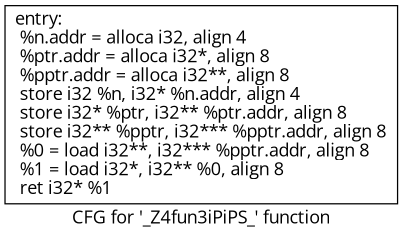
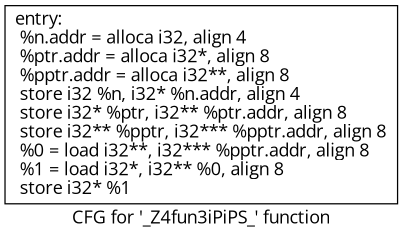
(64, 189) -> (73, 189)
